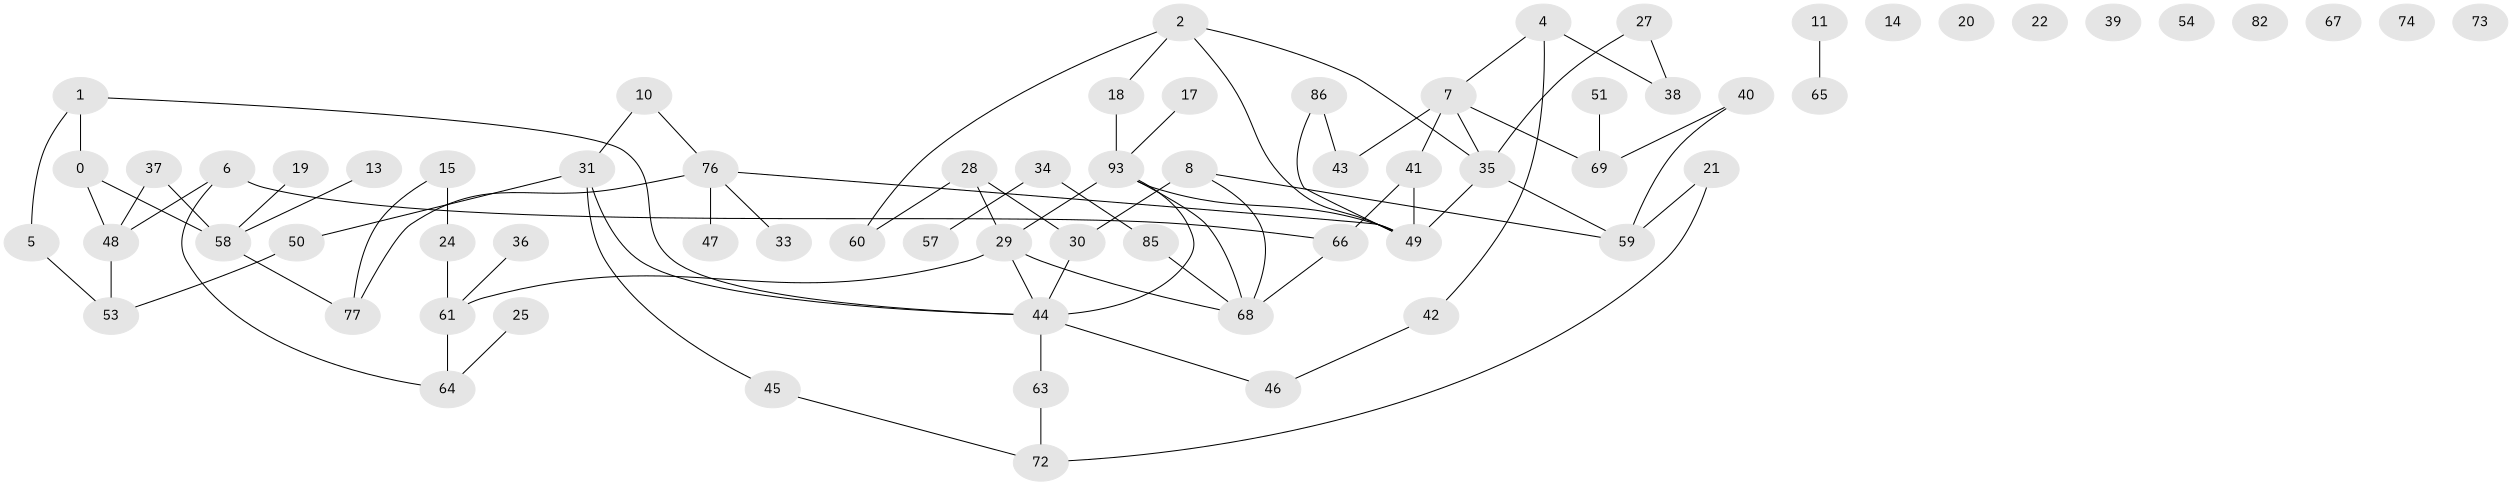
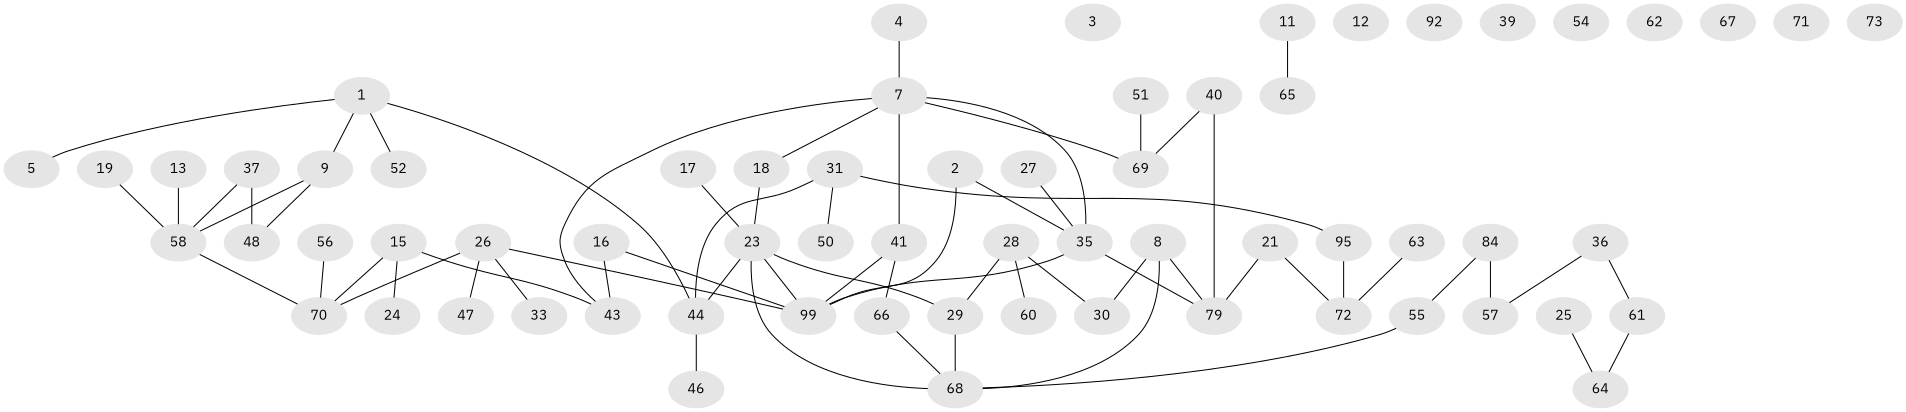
none -> (1093, 22)
(1893, 22) -> (1361, 22)
(1967, 22) -> none
(2040, 22) -> (1434, 22)
(2260, 22) -> (1655, 22)
(2407, 22) -> (1801, 22)
(1148, 59) -> (830, 133)
(644, 96) -> none
(1319, 96) -> (601, 243)
(1673, 96) -> none
(997, 107) -> none
(81, 169) -> (325, 169)
(227, 169) -> none
none -> (399, 169)
(711, 169) -> (483, 243)
(1043, 169) -> (1490, 243)
(1116, 169) -> (752, 243)
none -> (325, 243)
(1151, 243) -> (1417, 316)
(1414, 243) -> (808, 316)
(1627, 243) -> (1214, 316)
none -> (498, 275)
(448, 279) -> none
(1023, 279) -> none
(1059, 279) -> none
none -> (1545, 279)
(752, 281) -> none
(111, 316) -> none
(353, 316) -> (319, 316)
(1431, 316) -> none
(1041, 353) -> none
(773, 389) -> (1344, 243)
